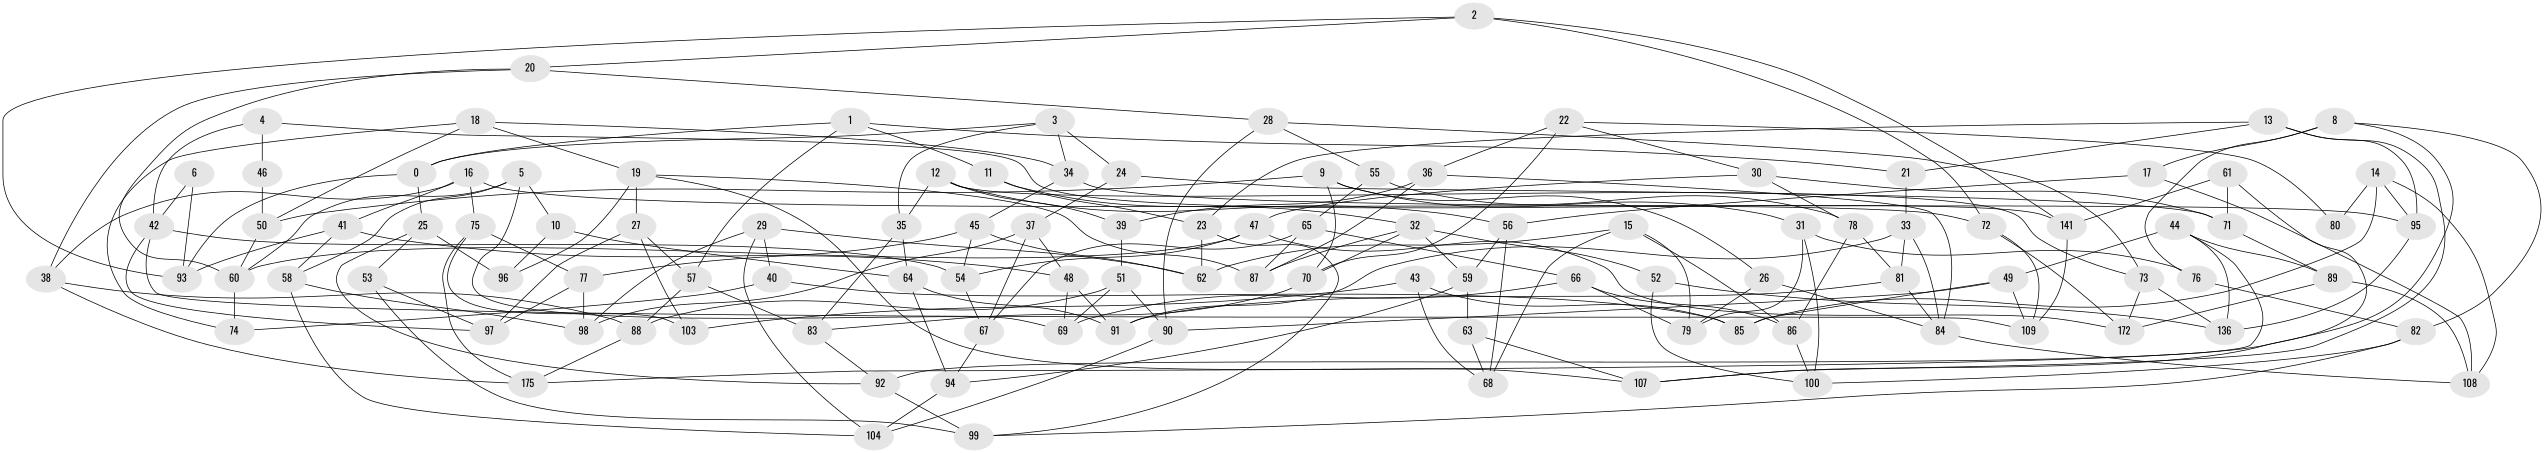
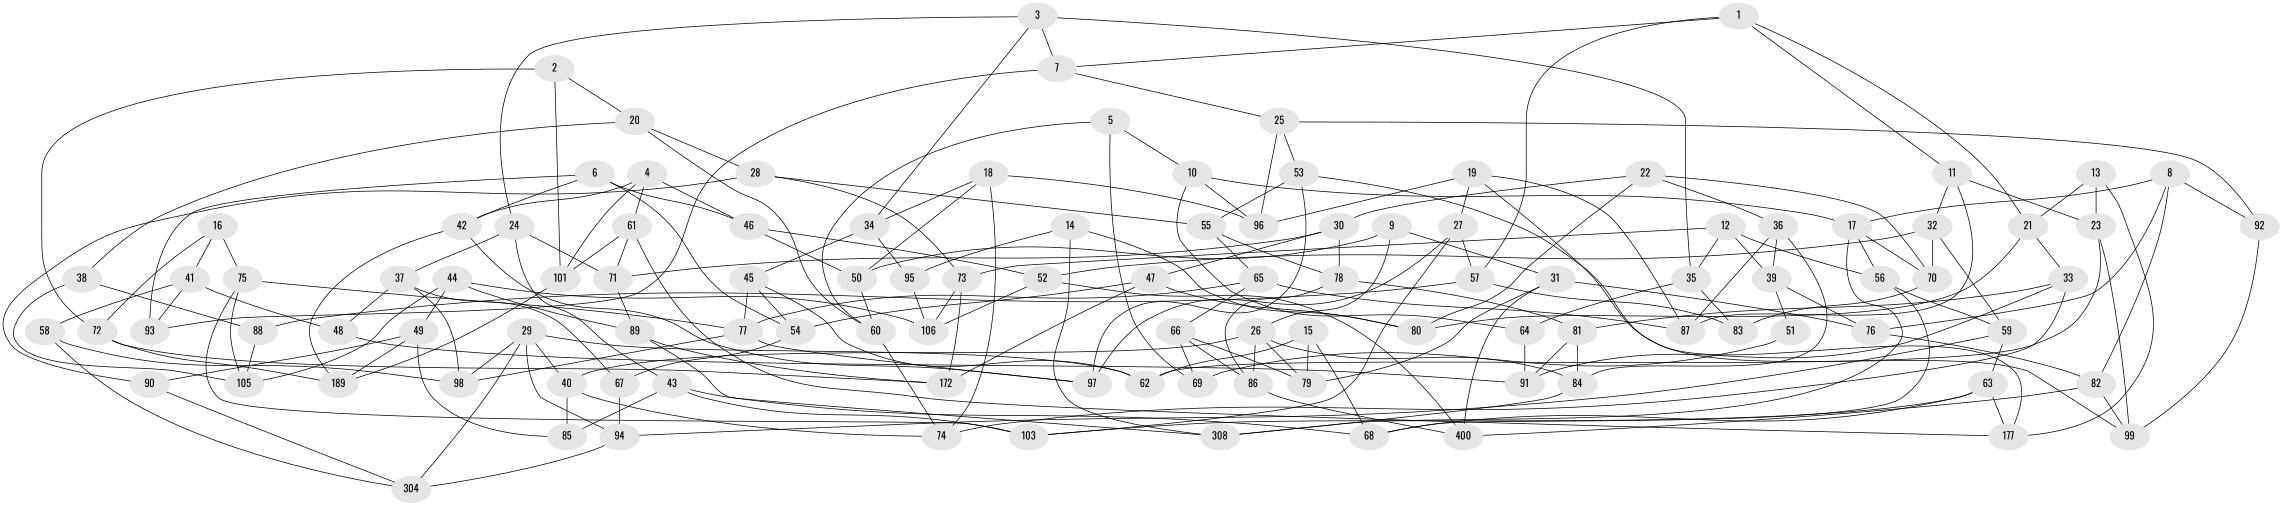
(595, 45) -> none
(2390, 150) -> none
(565, 151) -> (1127, 190)
(416, 174) -> (1057, 69)
(245, 192) -> none
none -> (1508, 196)
none -> (1253, 200)
none -> (671, 201)
none -> (639, 204)
(398, 213) -> none
(2067, 226) -> (560, 279)
(1335, 227) -> (1892, 253)
(1130, 244) -> (998, 297)
(696, 246) -> (692, 257)
(620, 249) -> (1282, 309)
(1333, 249) -> (1887, 314)
none -> (903, 251)
(1712, 277) -> (1255, 358)
(1930, 277) -> (1530, 409)
(1140, 300) -> none
none -> (1816, 303)
(879, 305) -> none
(1066, 305) -> none
(2090, 307) -> none
none -> (1633, 316)
none -> (586, 325)
(927, 326) -> (548, 401)
(2029, 332) -> (338, 384)
(2225, 332) -> (929, 332)
none -> (1025, 352)
(846, 358) -> none
(528, 384) -> (244, 384)
(1641, 384) -> (2008, 437)
(1813, 384) -> (1463, 437)
(2470, 384) -> (1220, 437)
none -> (1279, 421)
(874, 437) -> (411, 489)
